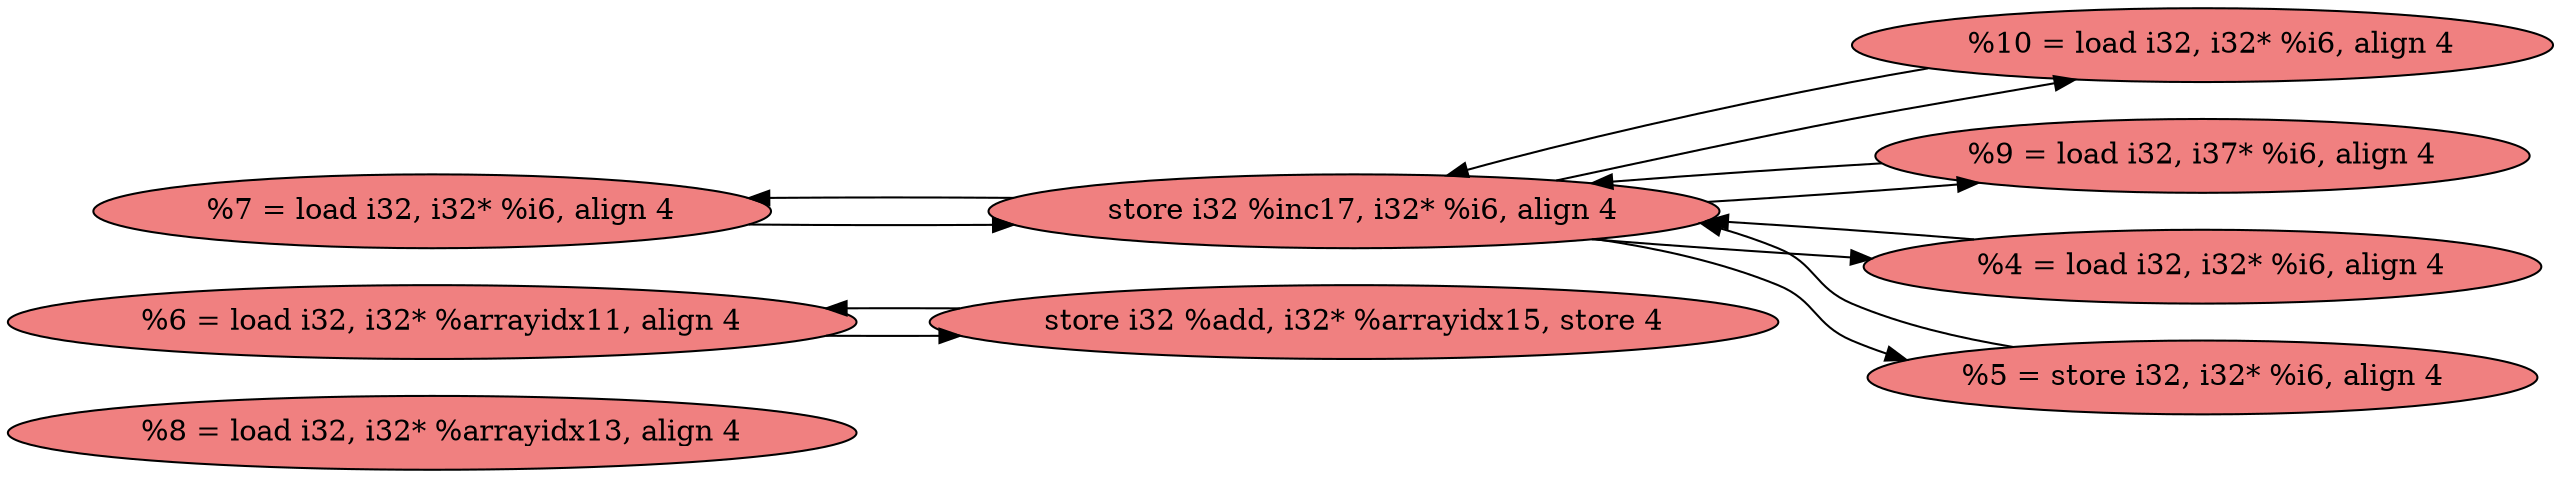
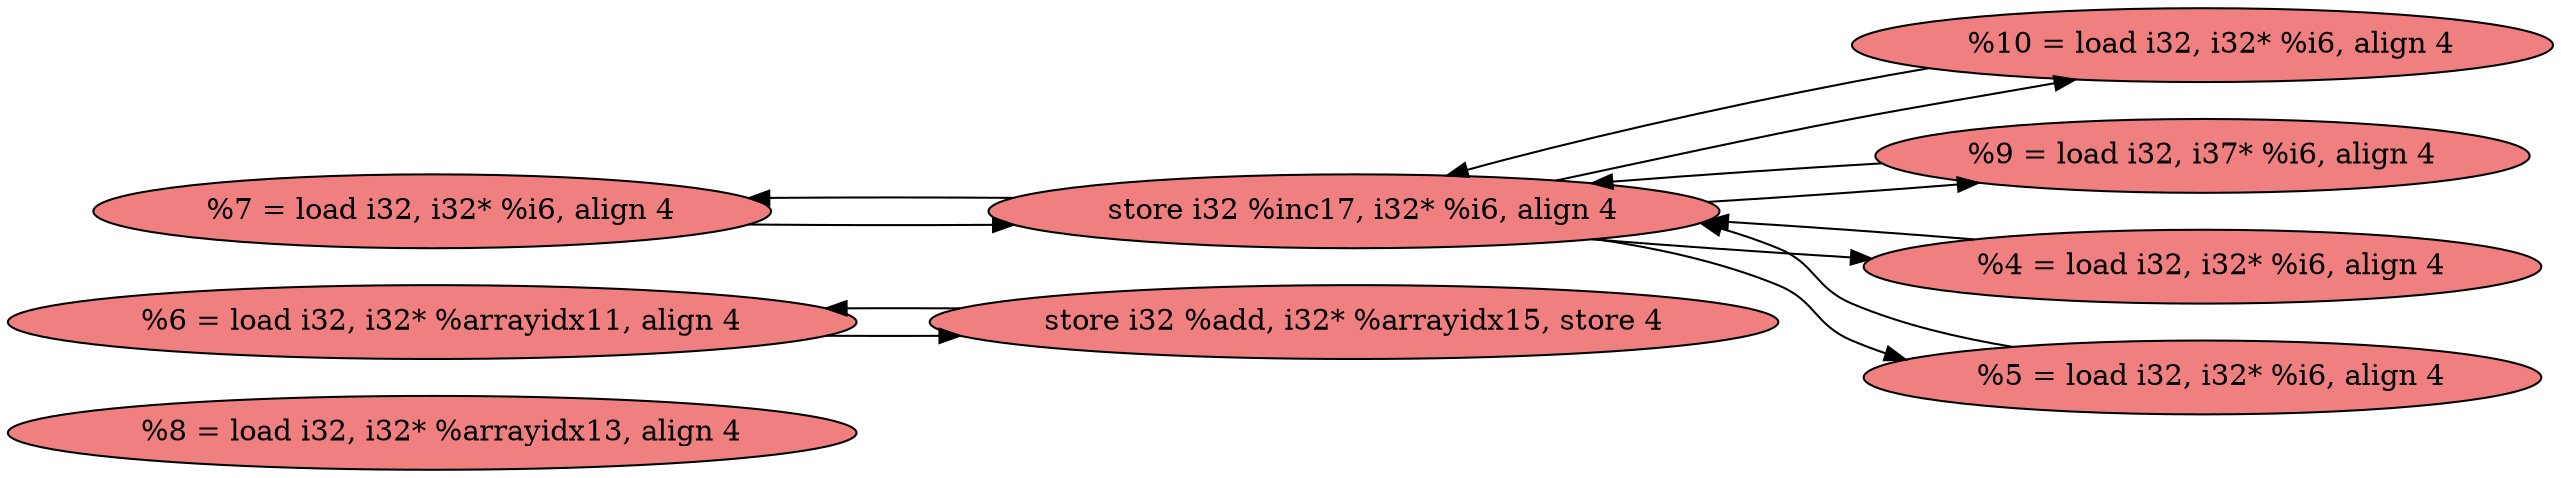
(2203, 377) -> (2203, 377)
